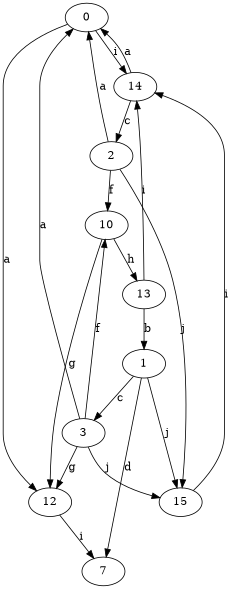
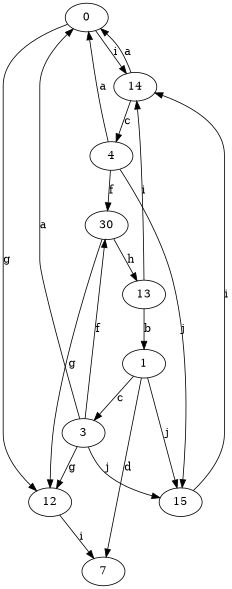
(111, 156) -> (111, 156)
(107, 225) -> (107, 225)
(7, 260) -> (7, 260)
